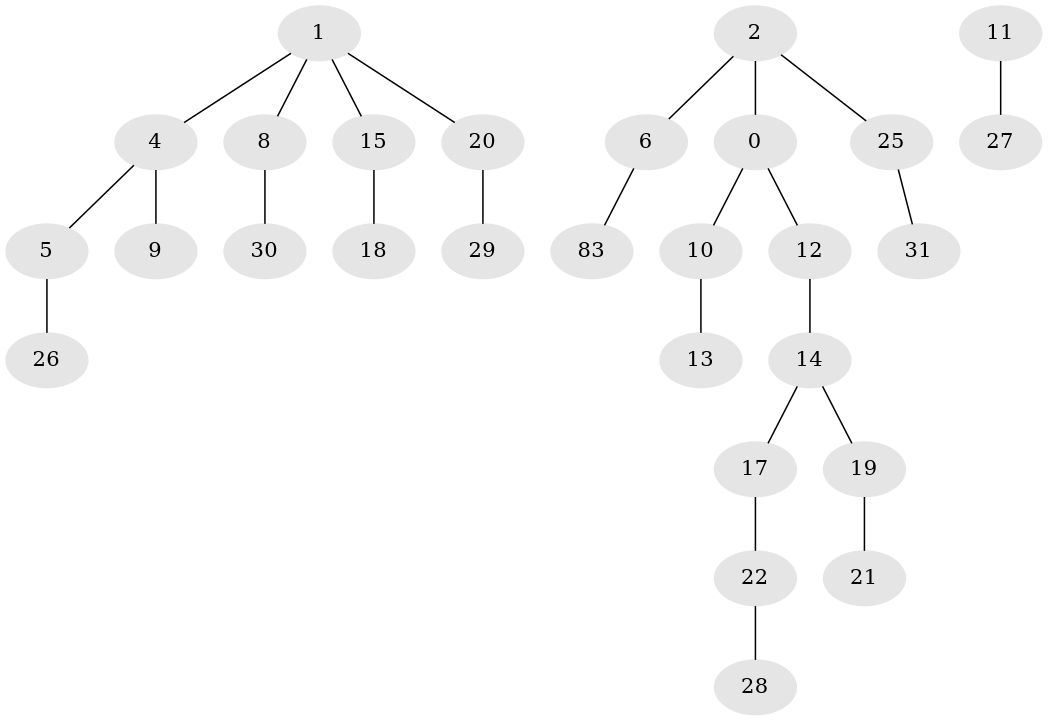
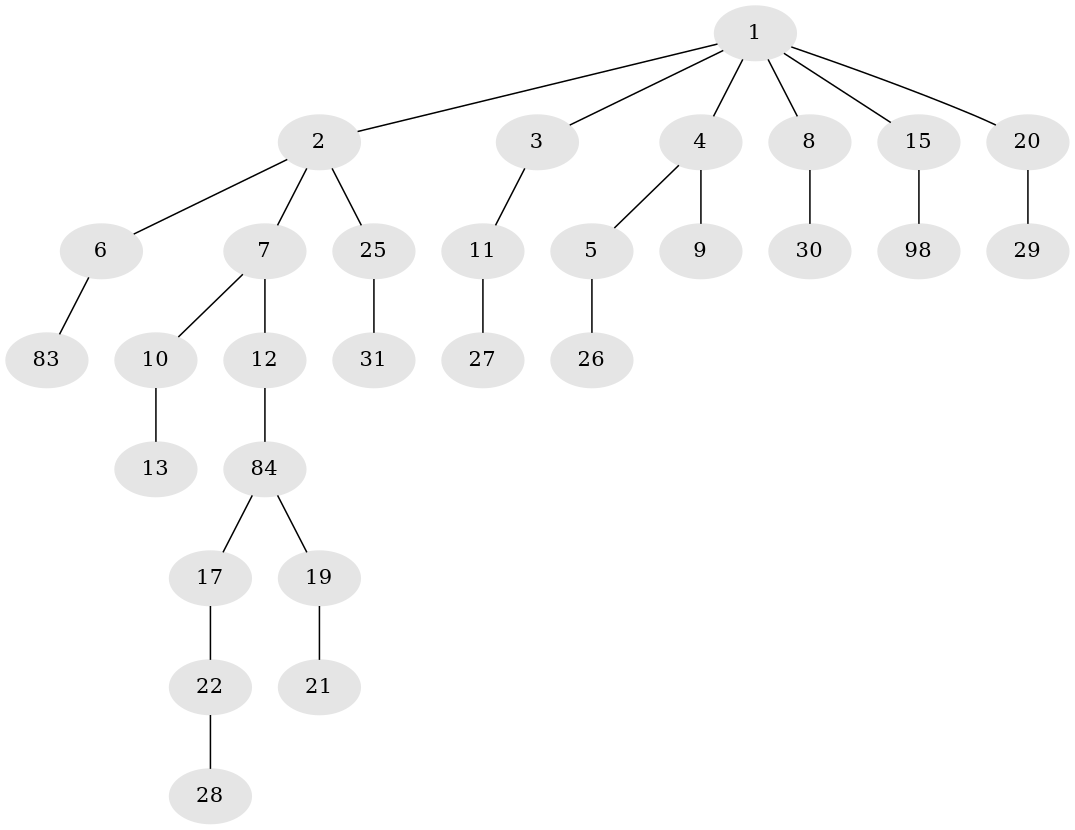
none -> (538, 88)
none -> (537, 142)
(755, 142) -> (265, 251)
(374, 251) -> (919, 251)
(810, 360) -> (265, 469)
